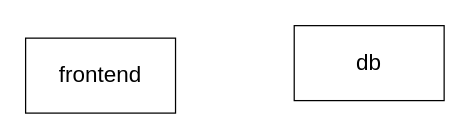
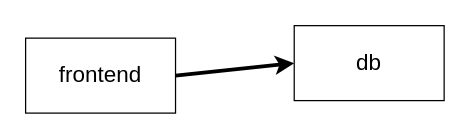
none -> (229, 70)
